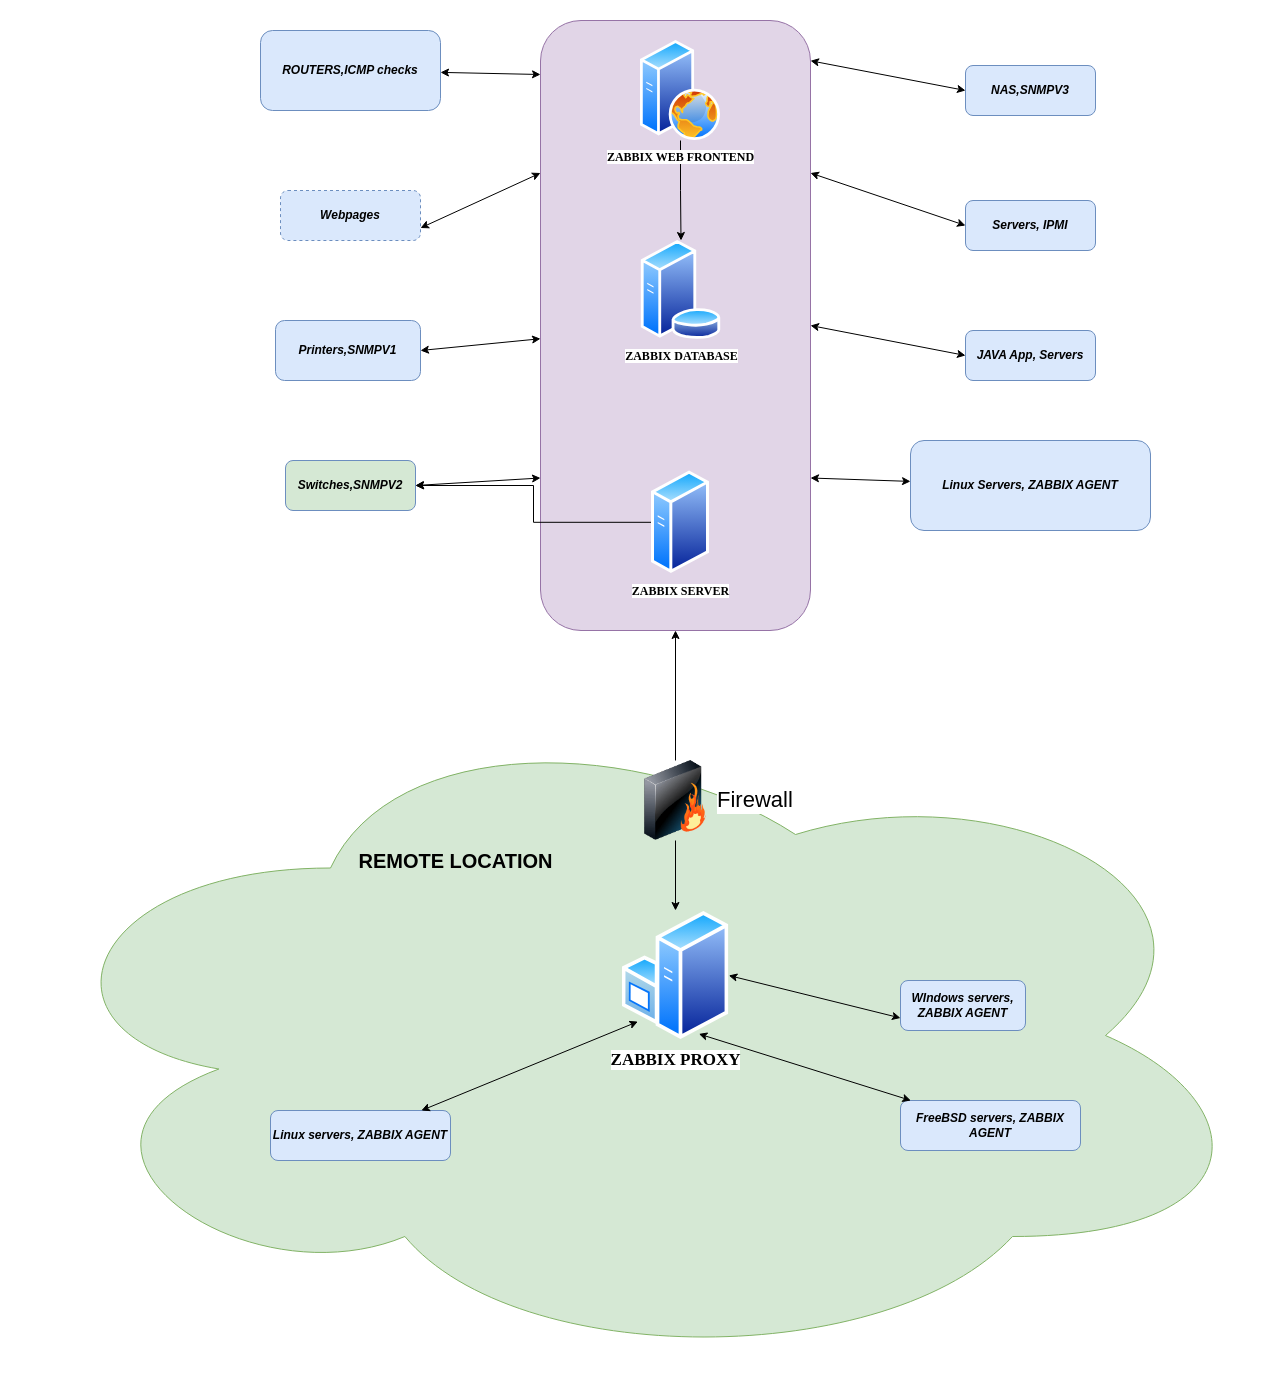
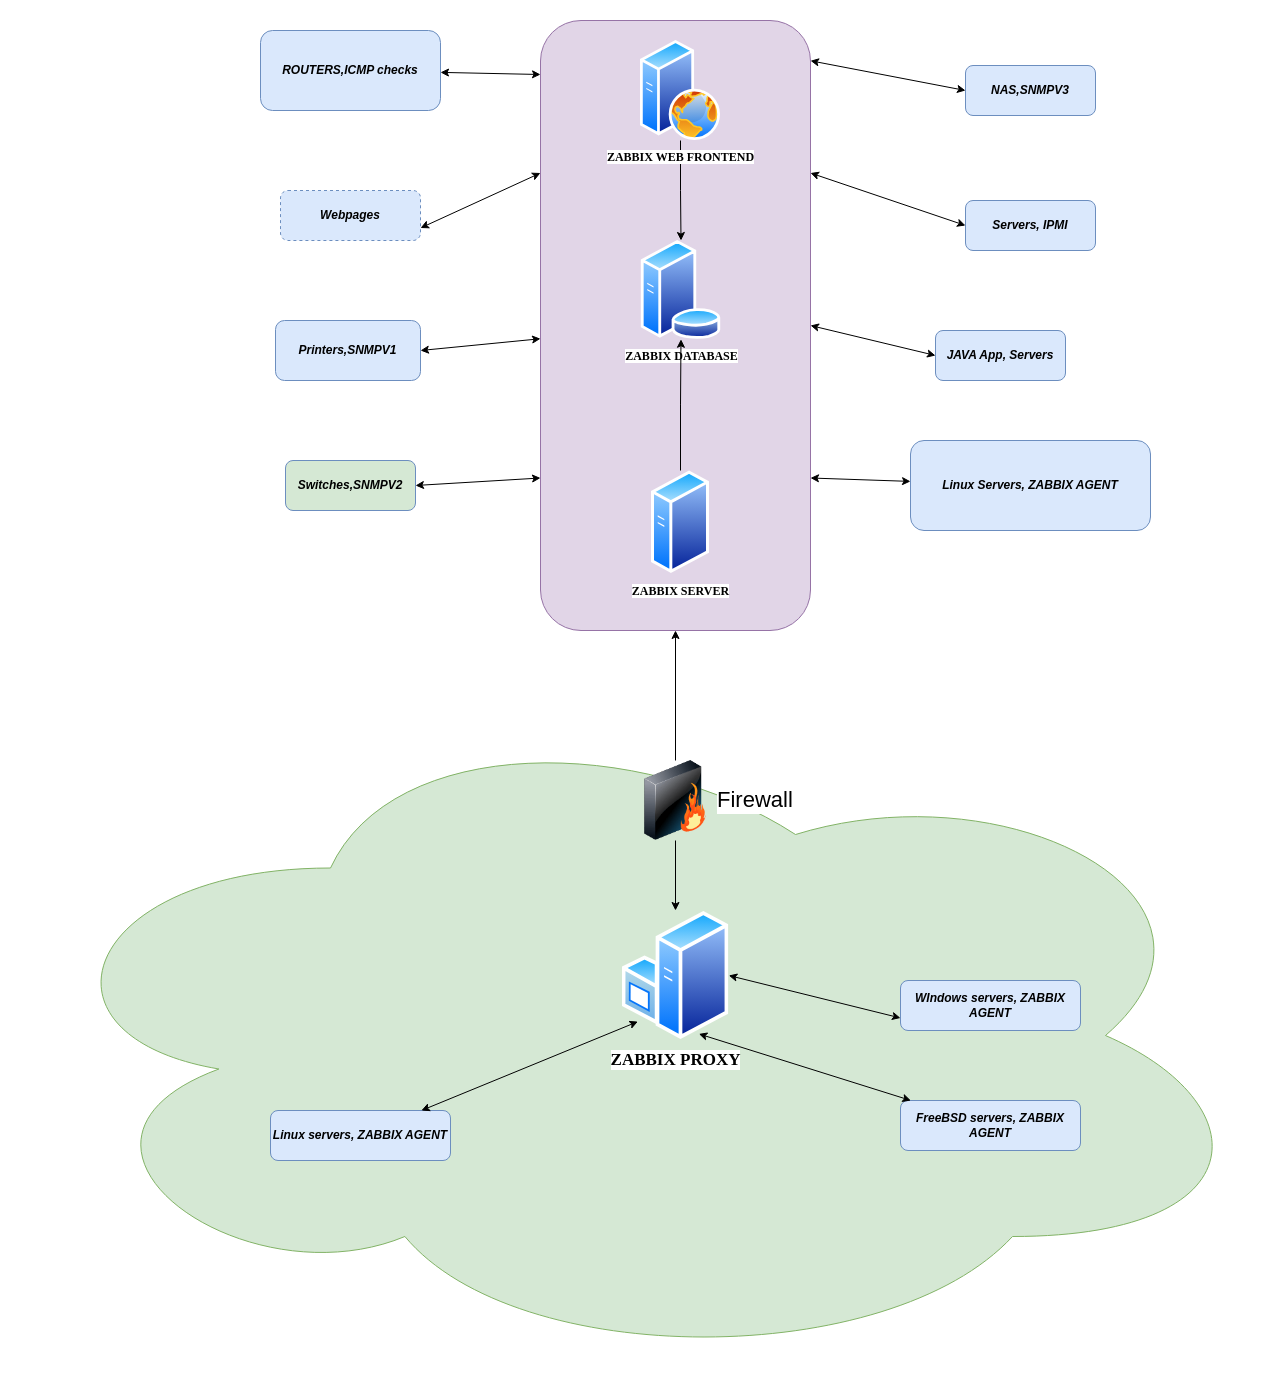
(1031, 356) -> (1001, 356)
(534, 508) -> (681, 408)
(456, 861) -> none
(963, 1006) -> (991, 1006)
